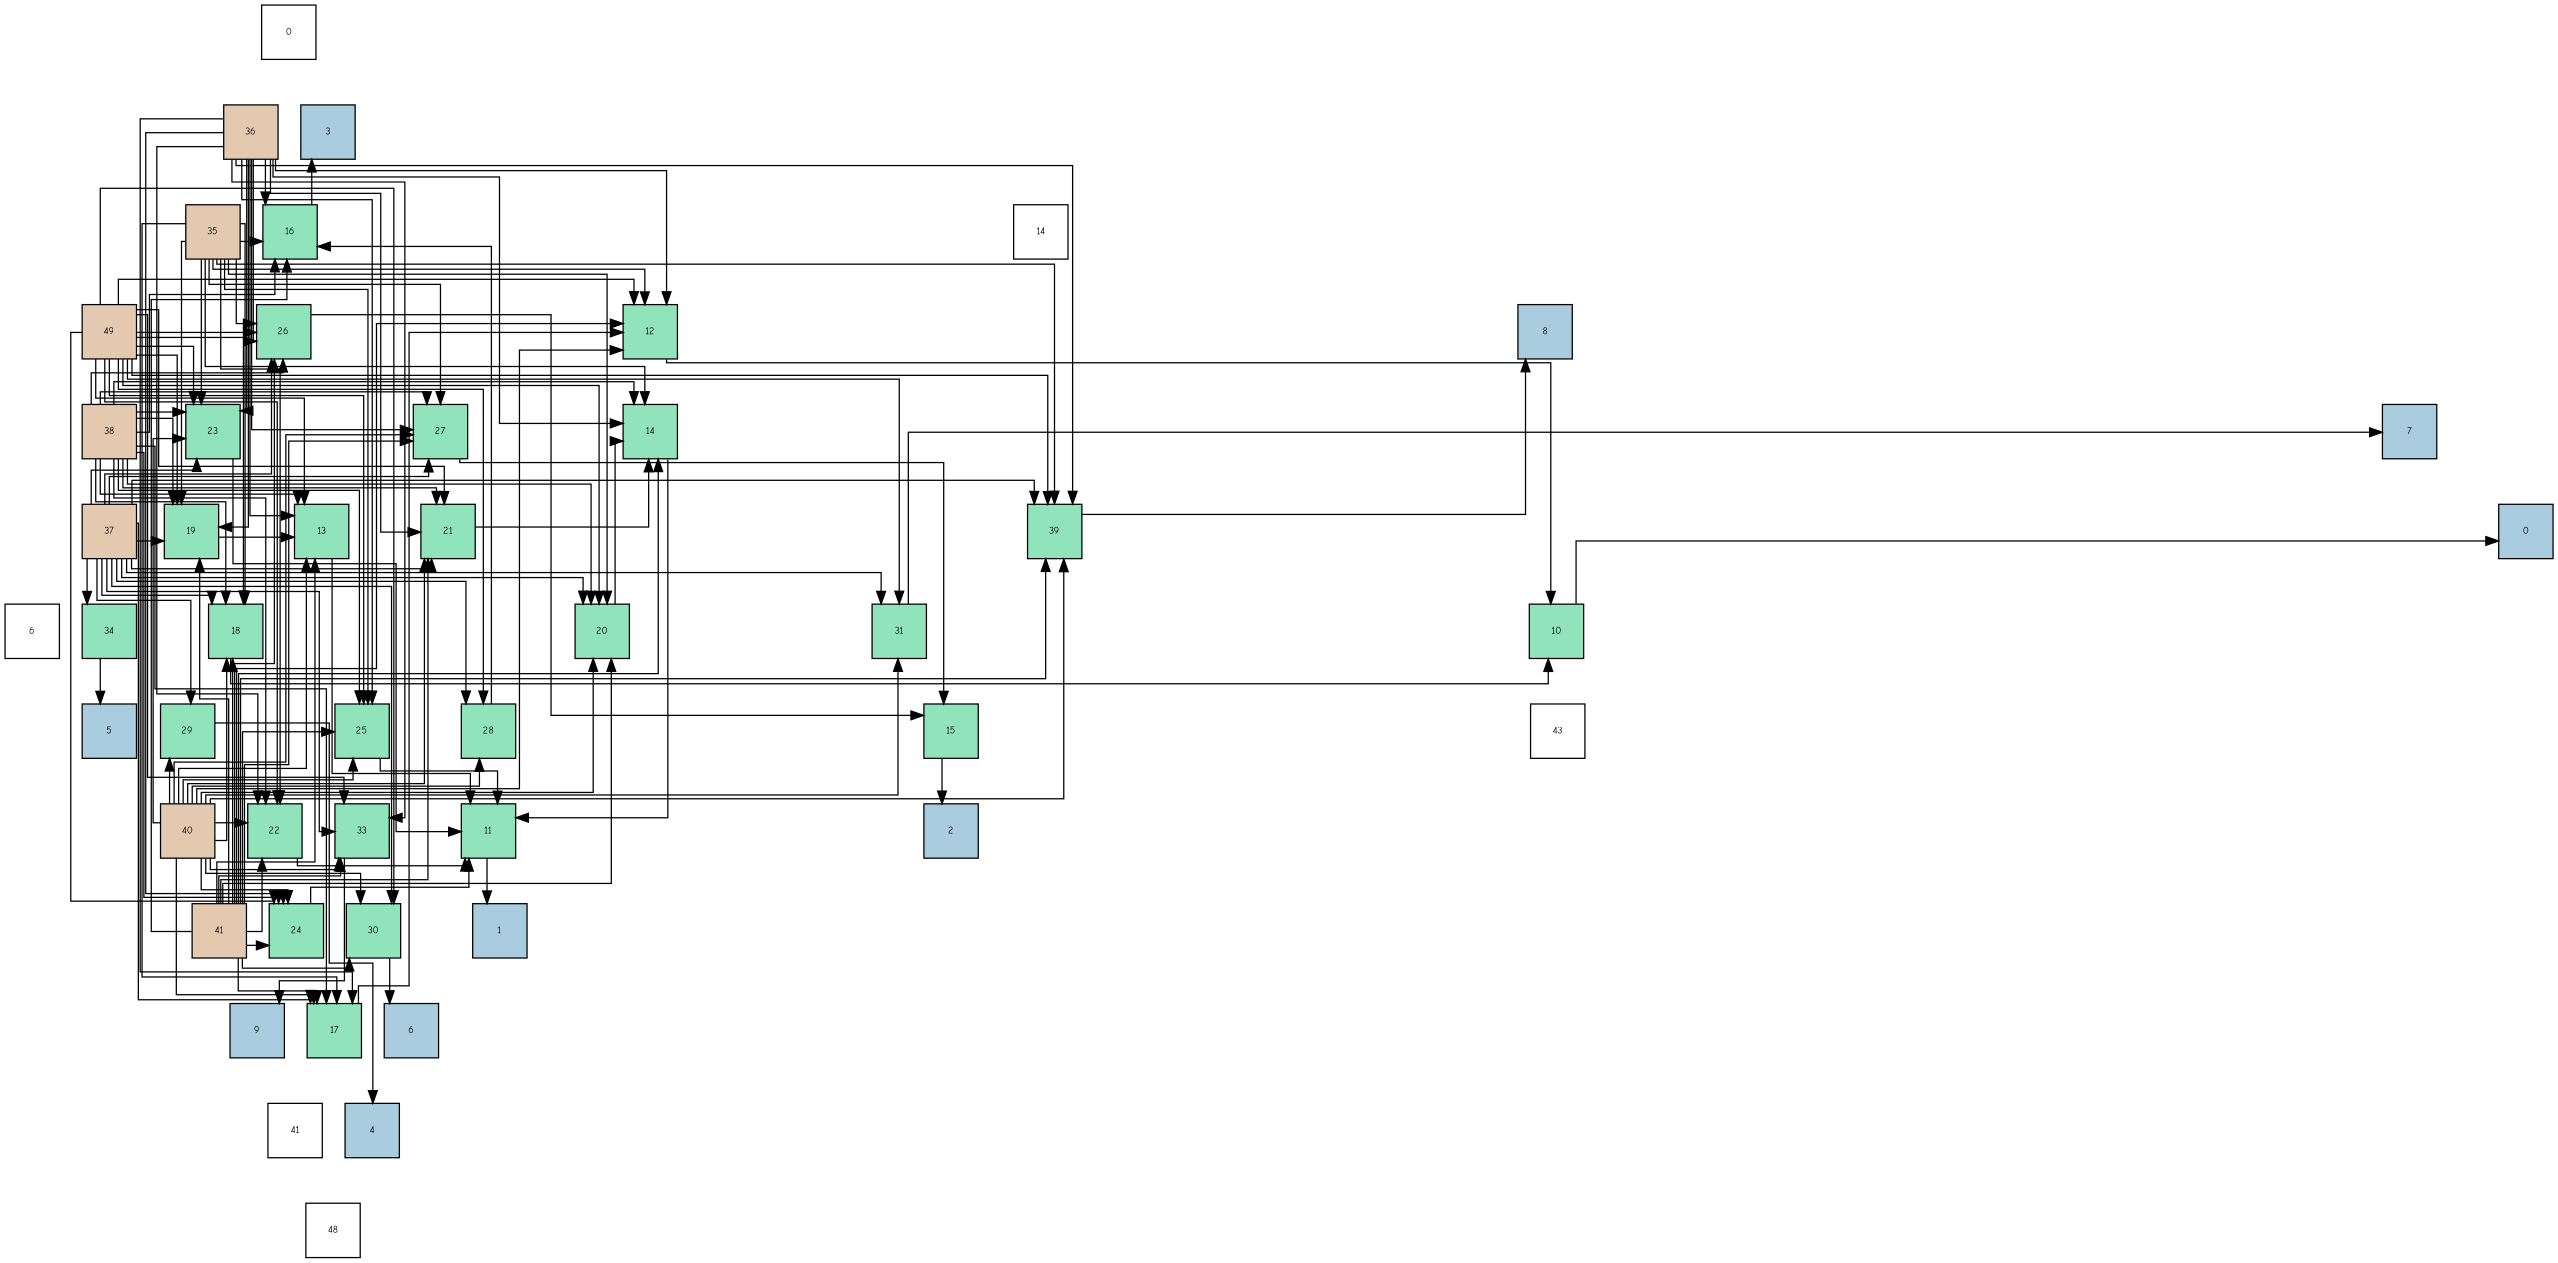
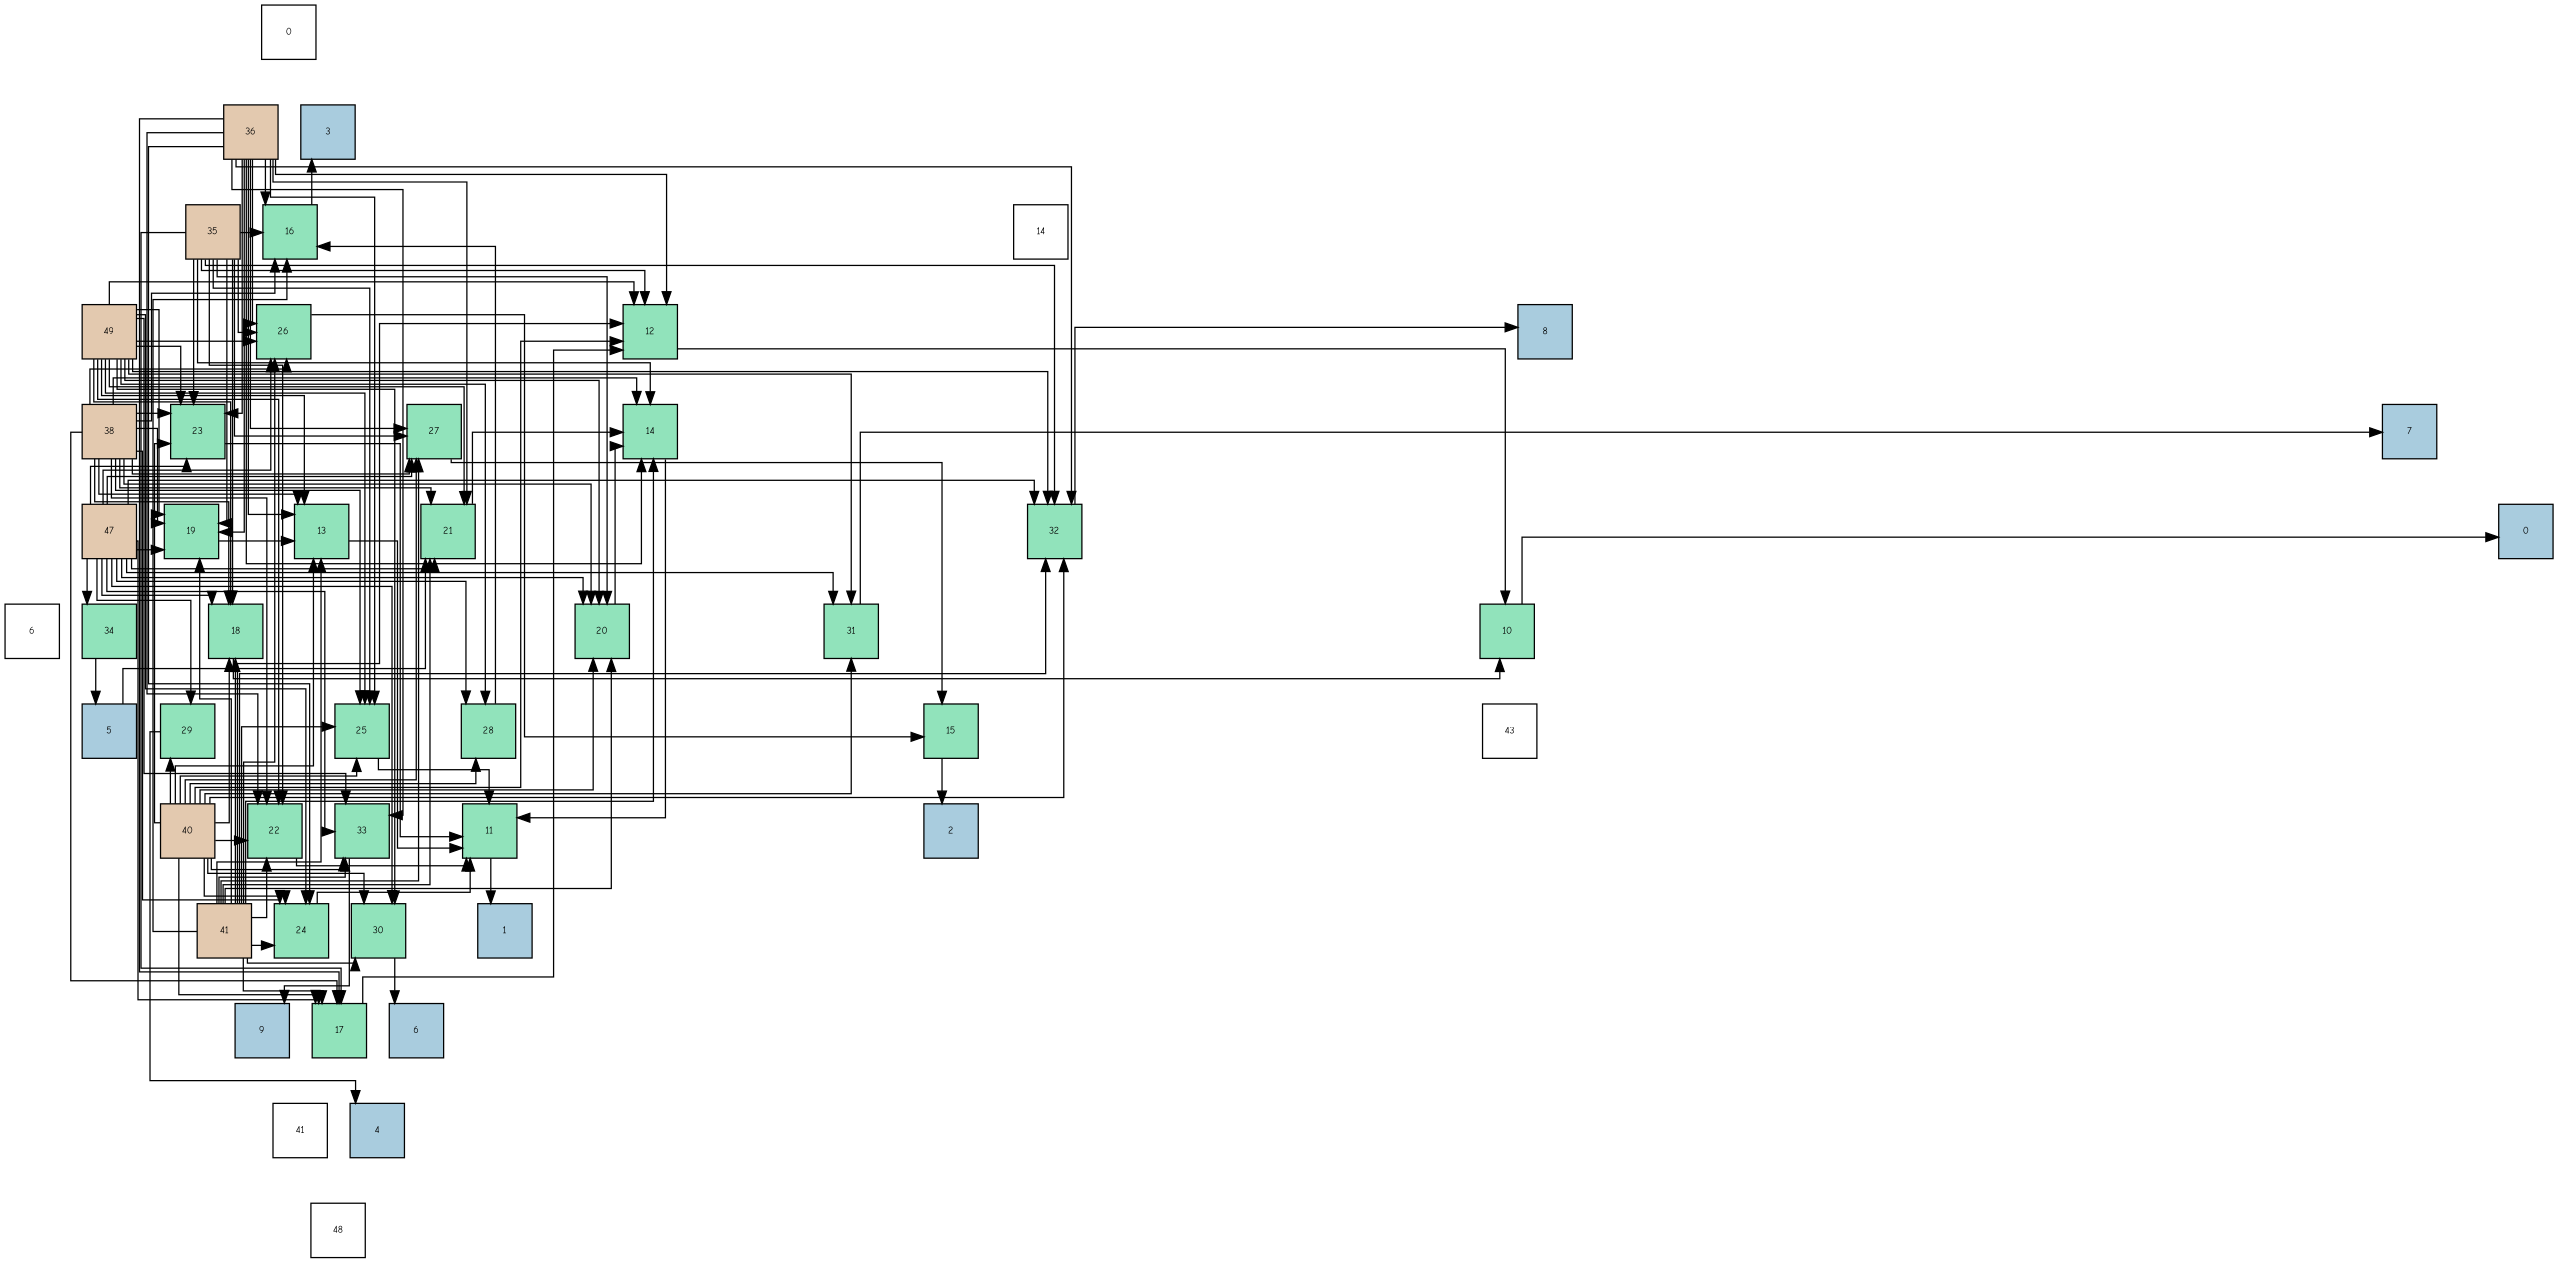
(109, 531) -> (109, 531)
(1055, 531) -> (1055, 531)
(402, 784) -> (218, 669)
